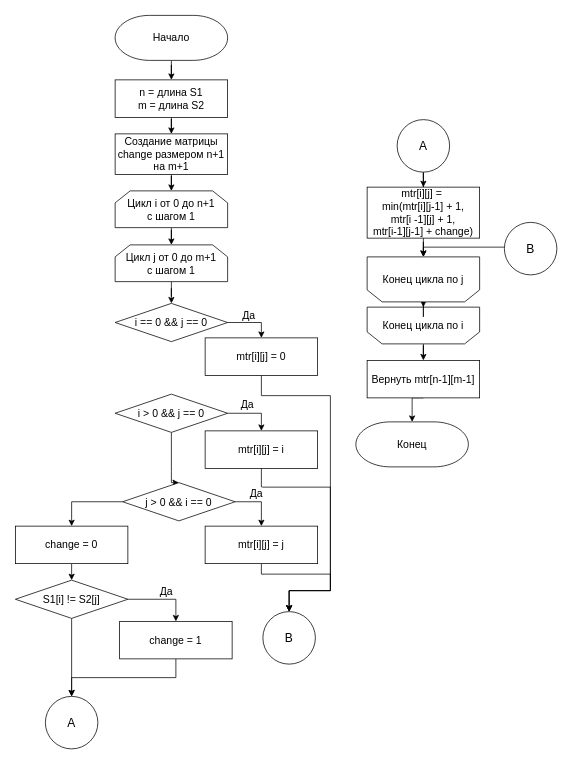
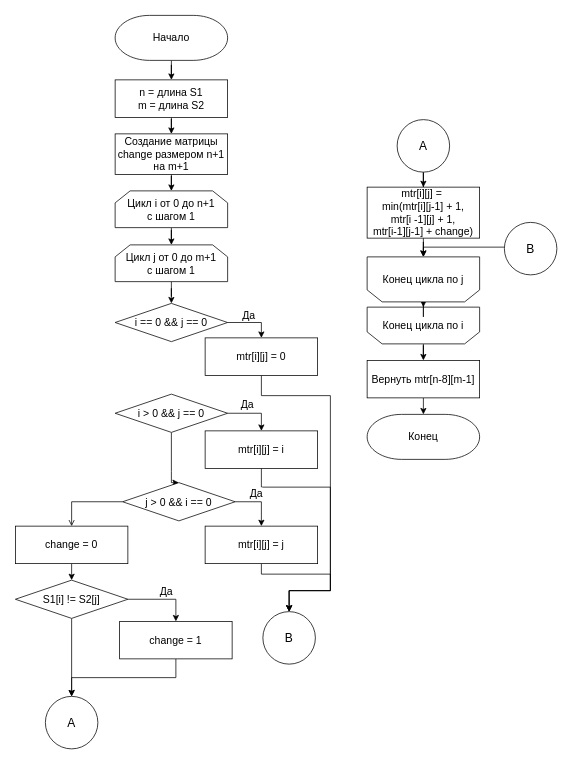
(423, 379) -> (423, 379)
(412, 444) -> (423, 437)
(72, 519) -> (72, 521)
